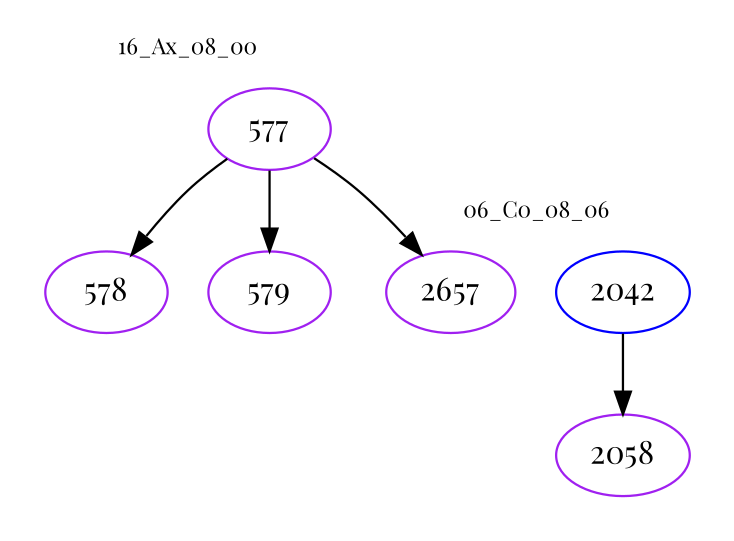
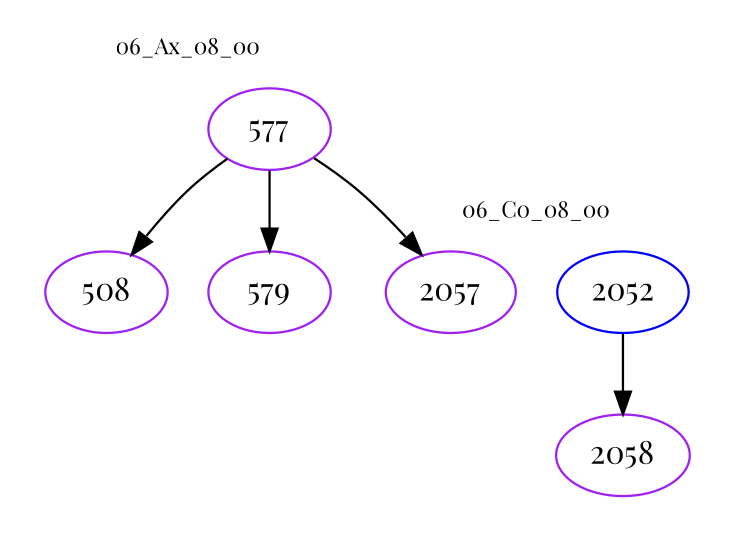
(188, 49) -> (188, 49)
(537, 212) -> (537, 212)
(106, 292) -> (106, 292)
(451, 292) -> (451, 292)
(623, 292) -> (623, 292)
